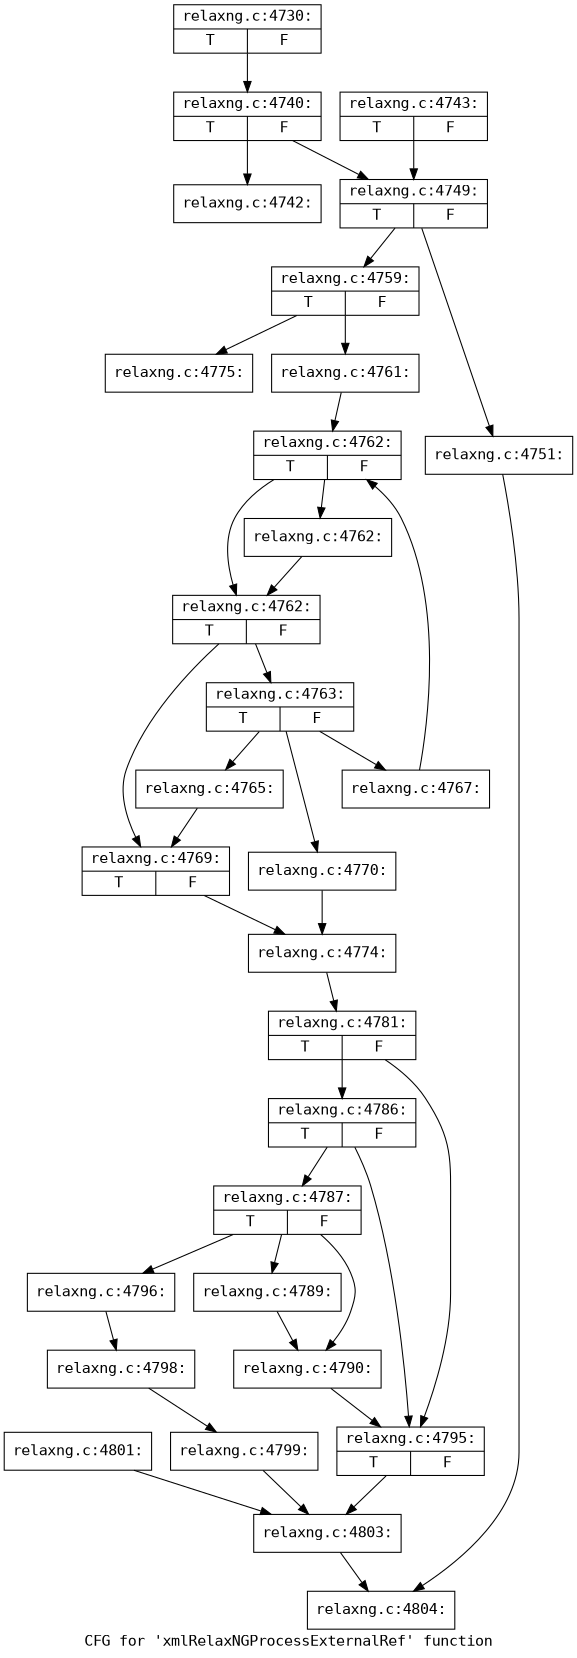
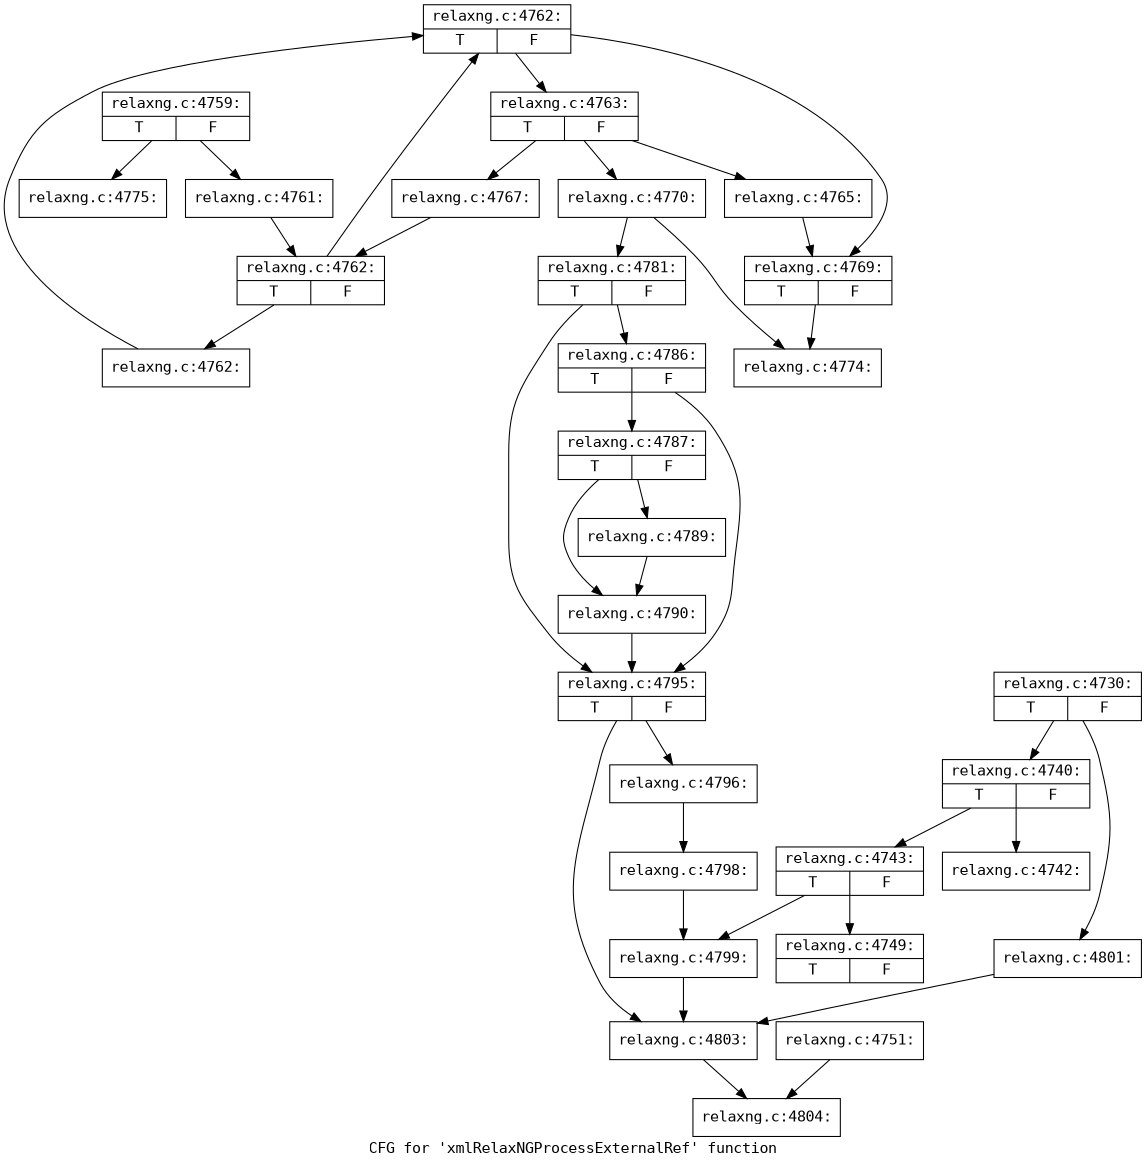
(326, 158) -> (938, 825)
(383, 243) -> none
(456, 327) -> none
none -> (1110, 825)
none -> (766, 915)
(330, 987) -> (624, 232)
(193, 1252) -> (656, 738)
